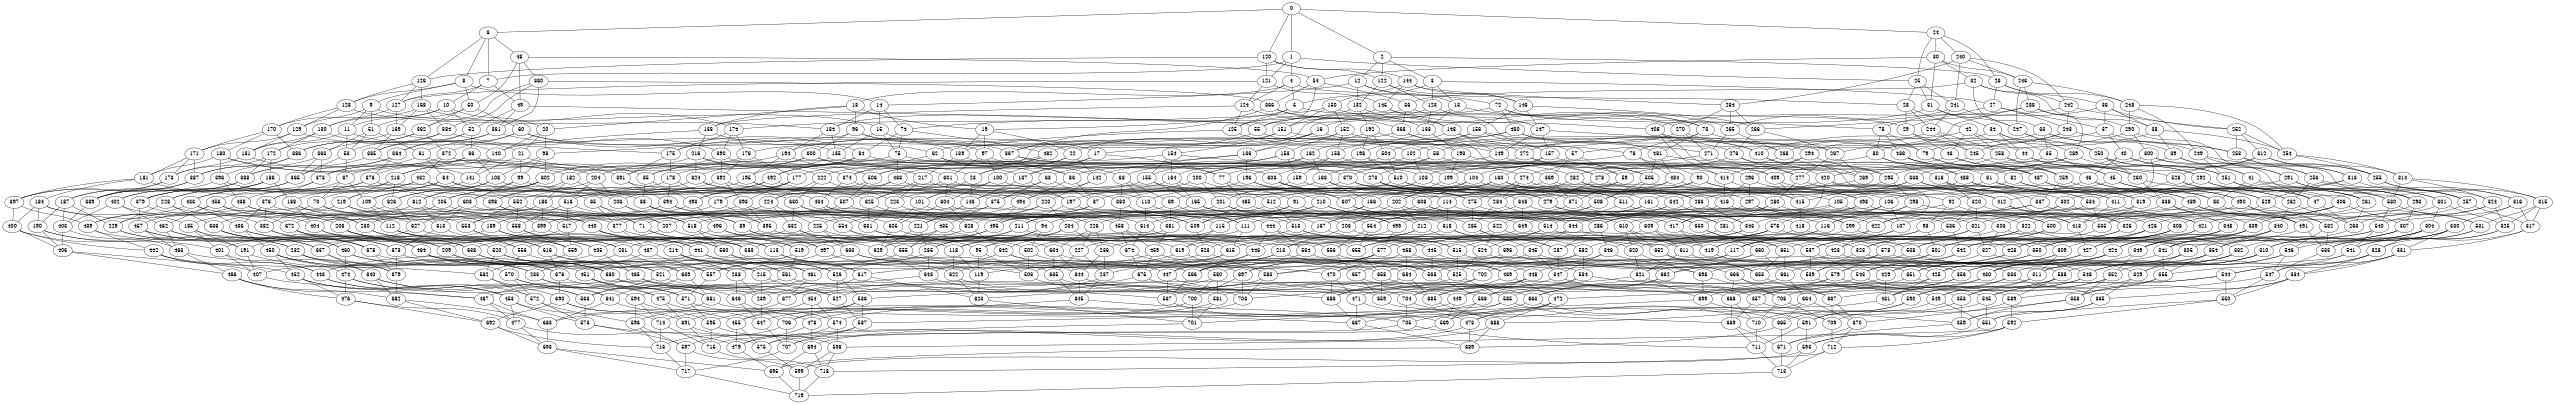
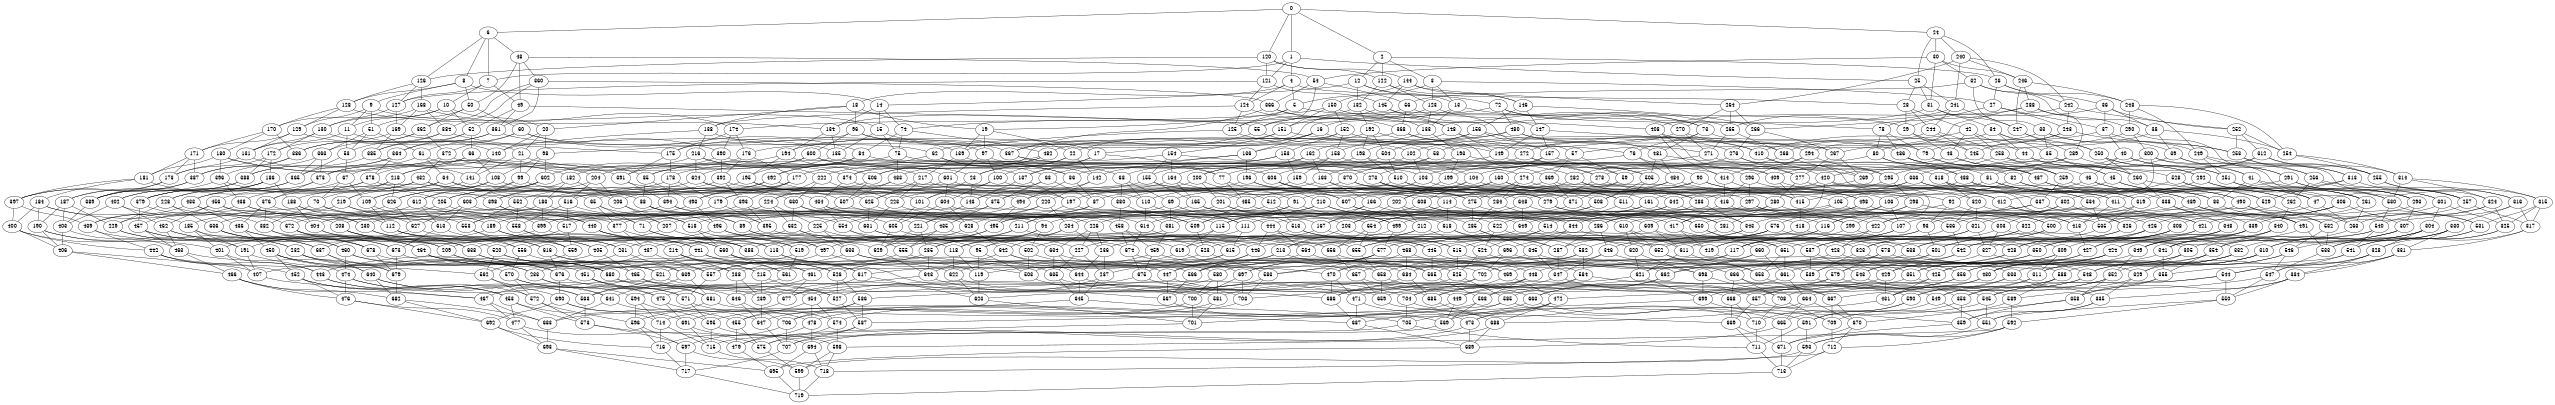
(975, 292) -> (911, 280)
